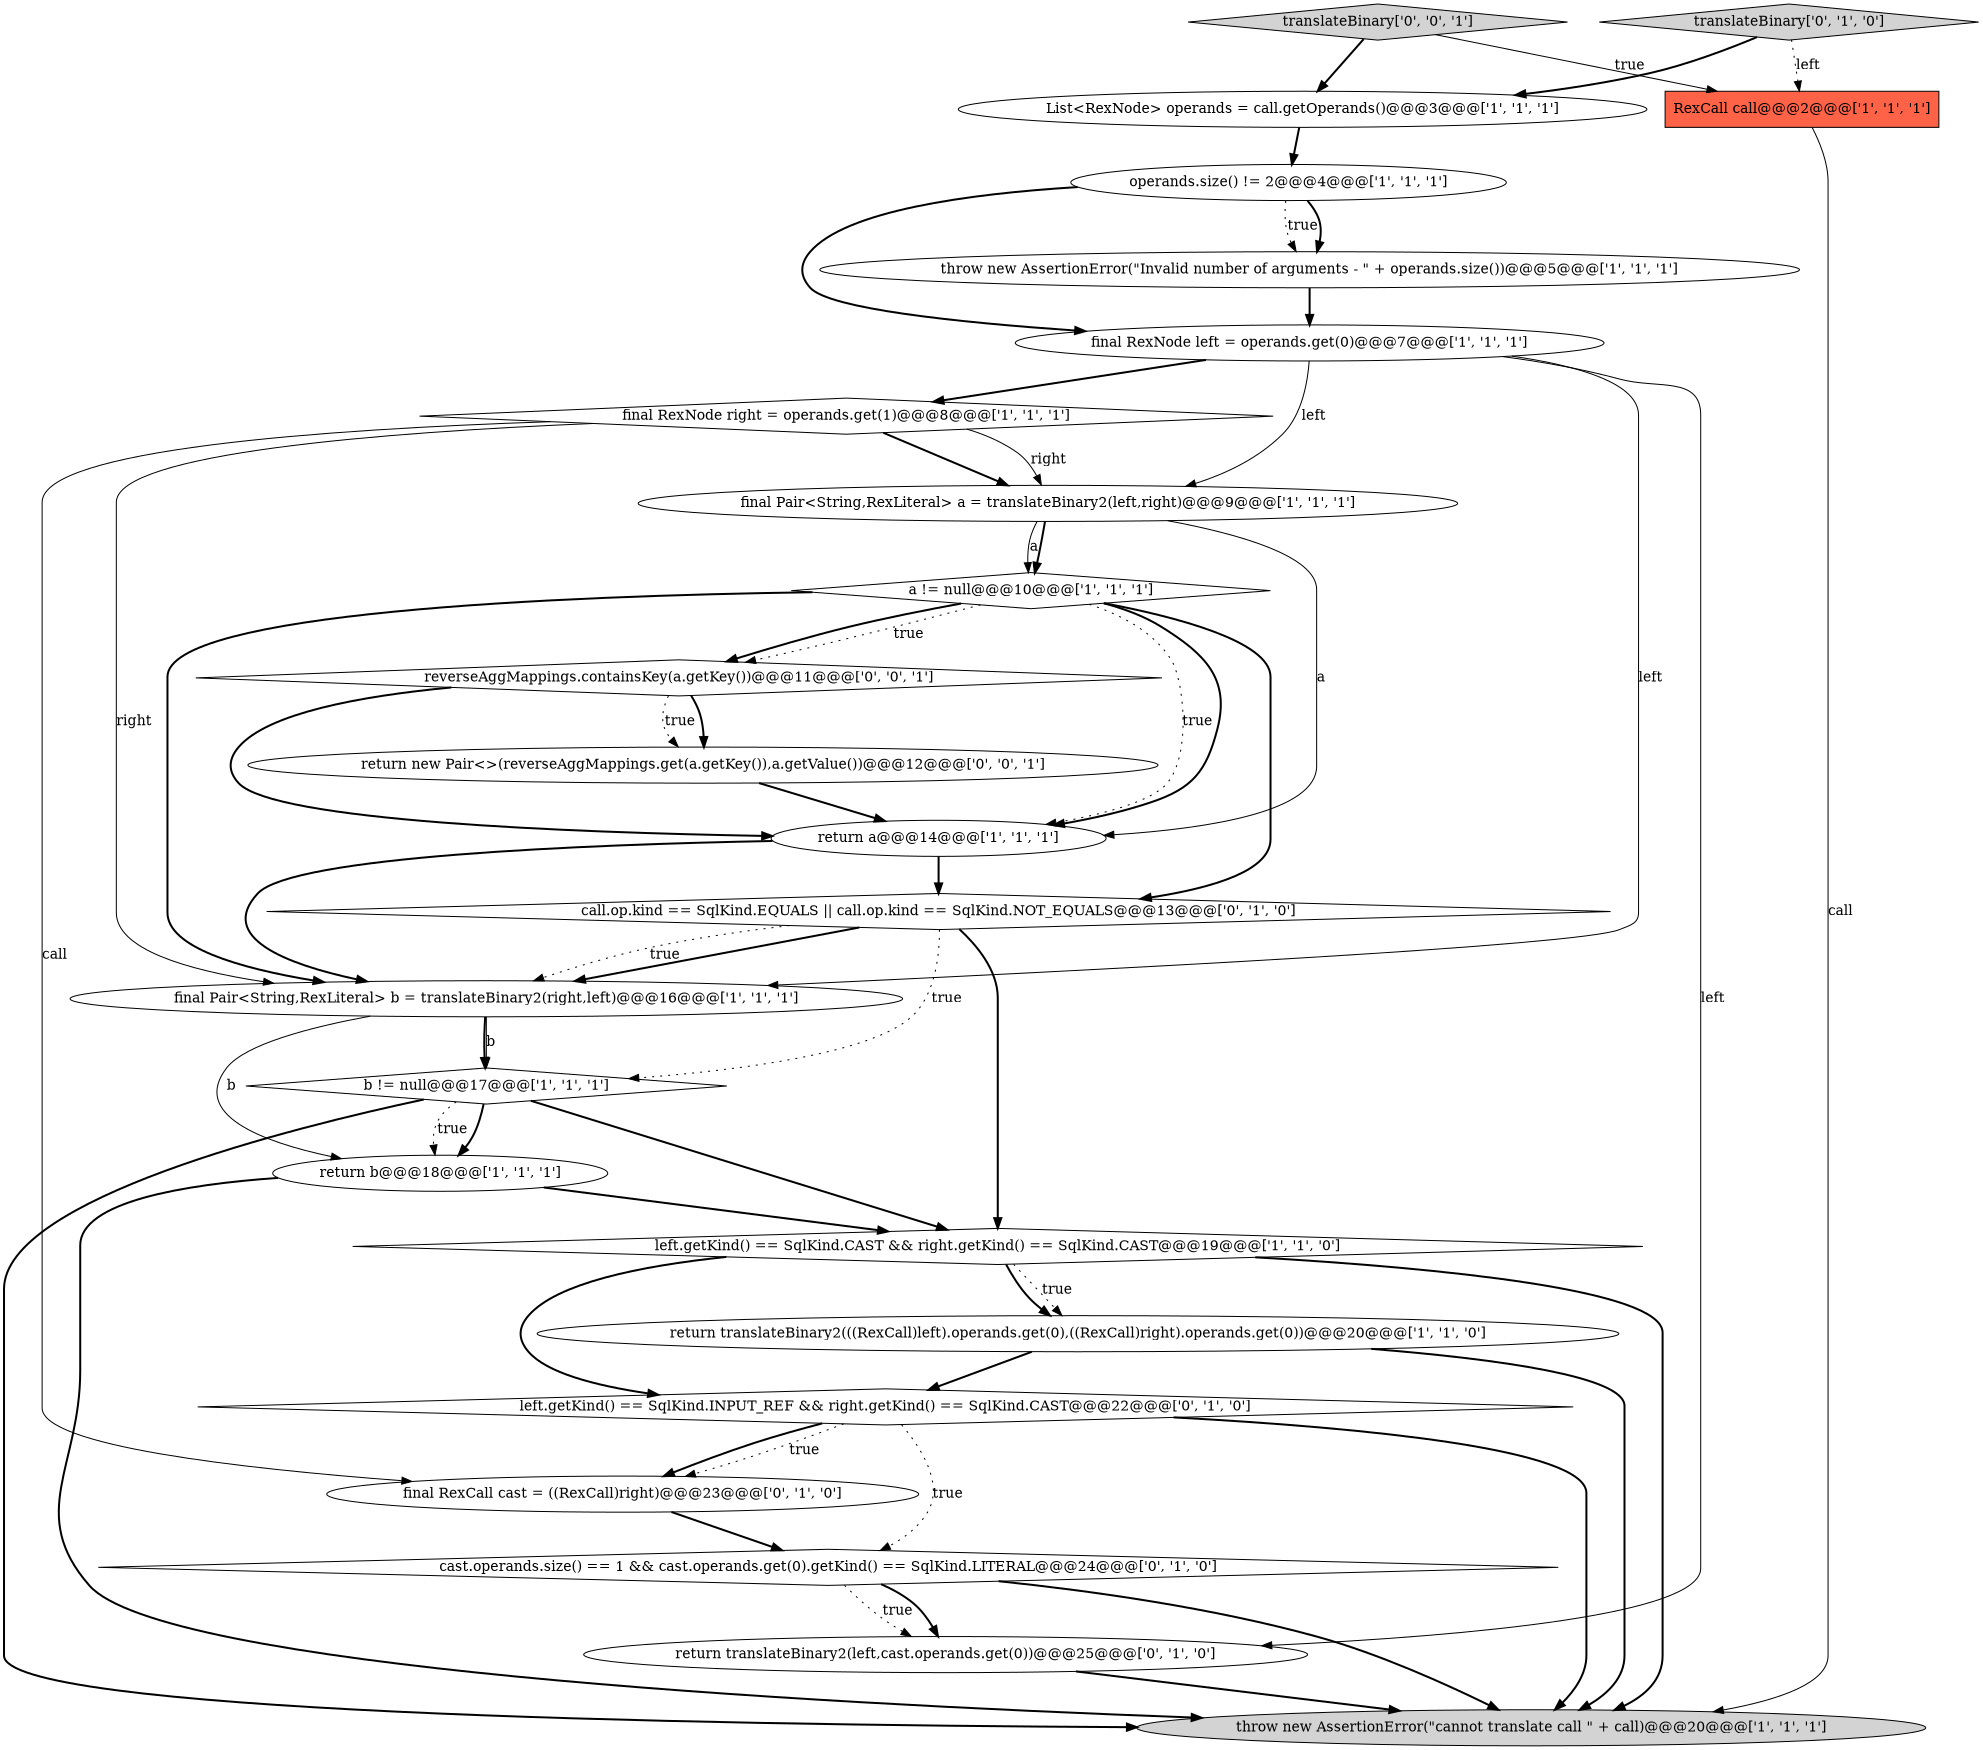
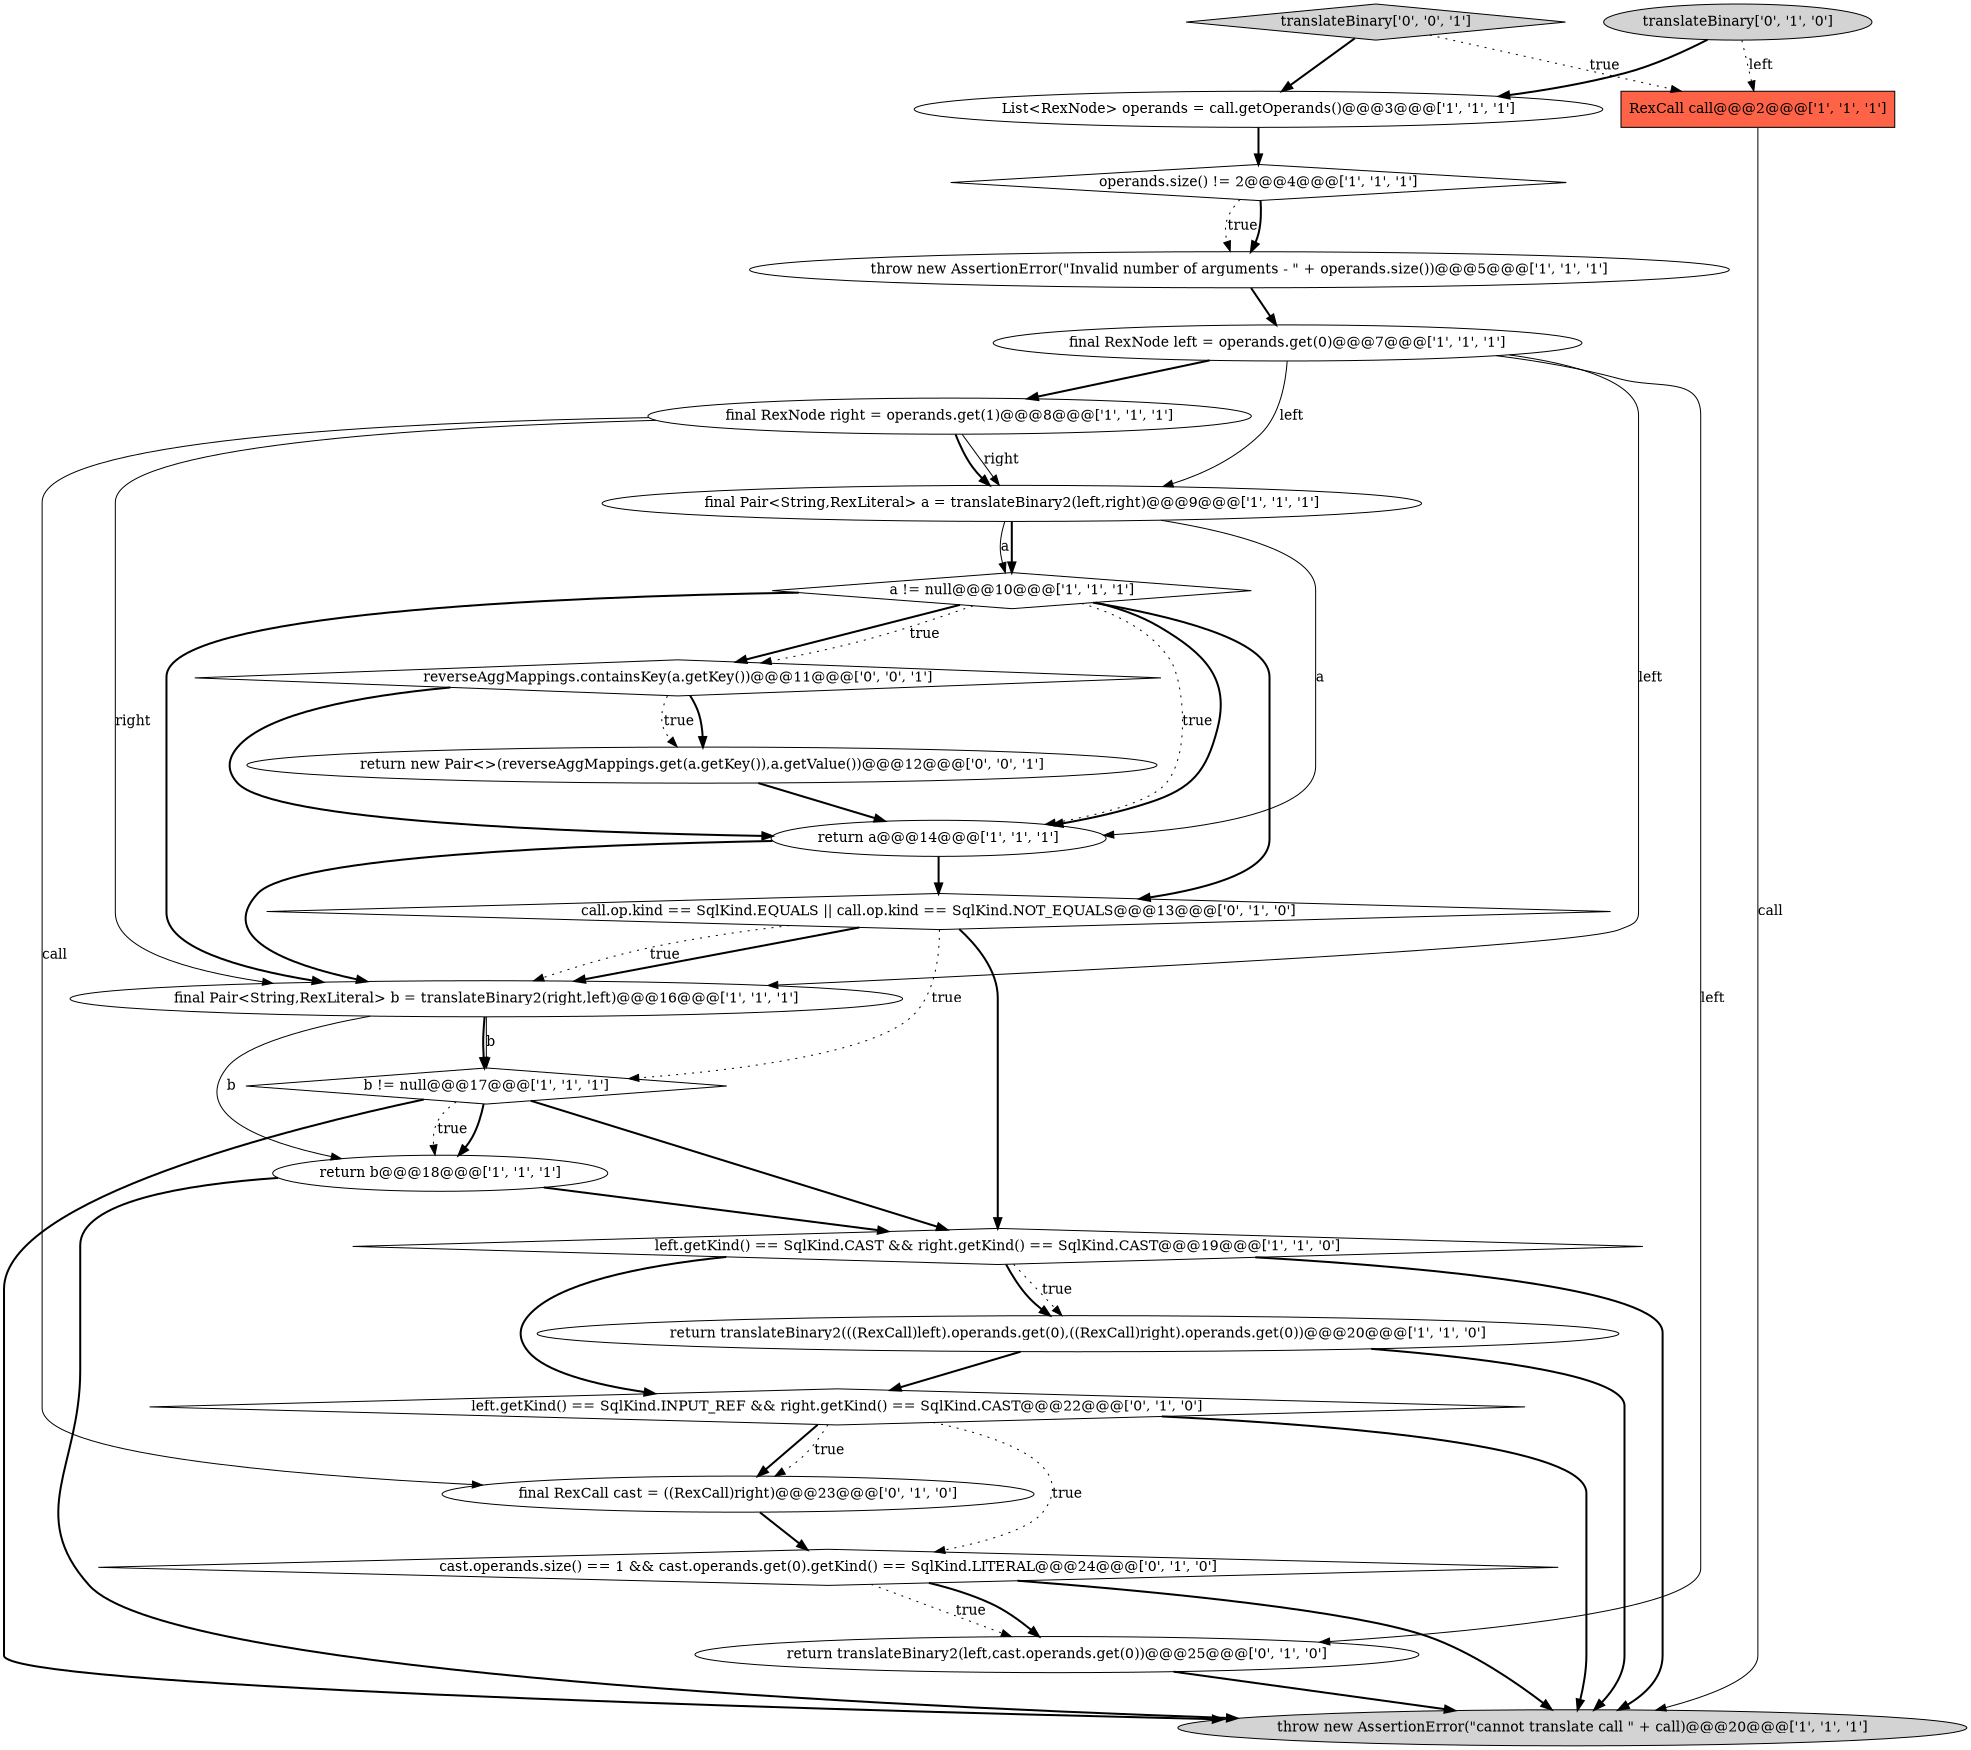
(1789, 22) -> (1738, 22)
(1571, 62) -> (1551, 62)
(1289, 183) -> (1258, 183)
(803, 265) -> none
(846, 416) -> (950, 416)
